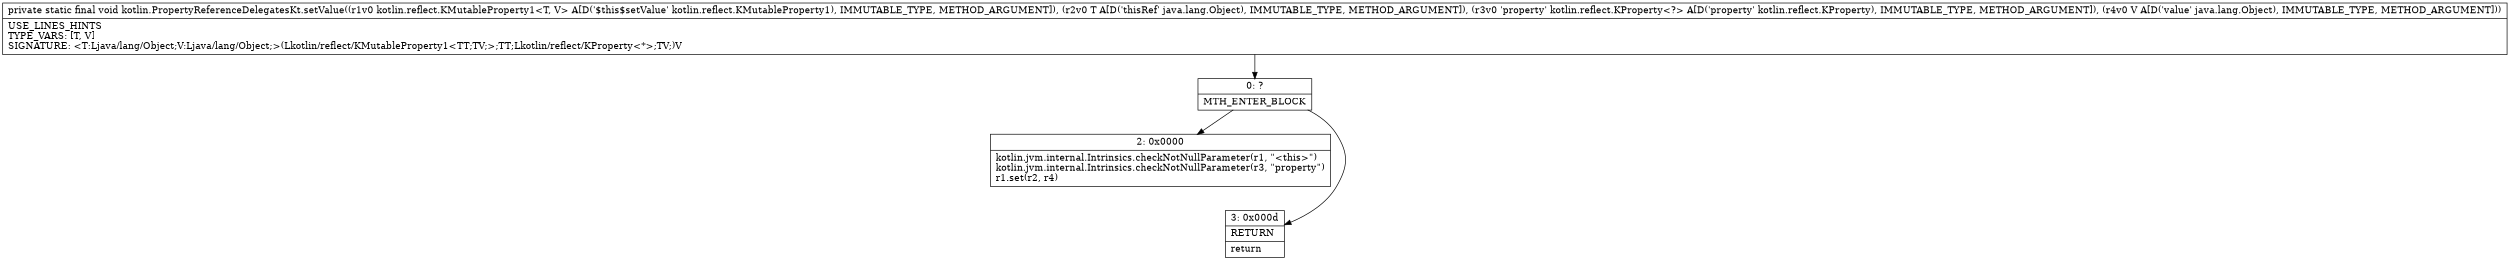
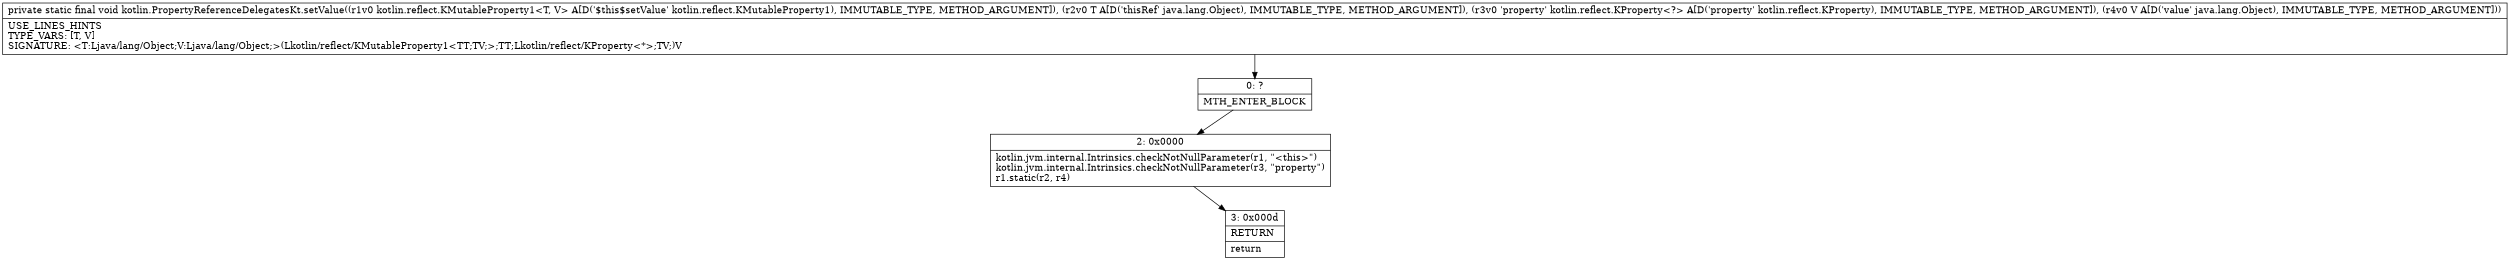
(1344, 171) -> (1207, 197)
(1027, 178) -> (1033, 178)
